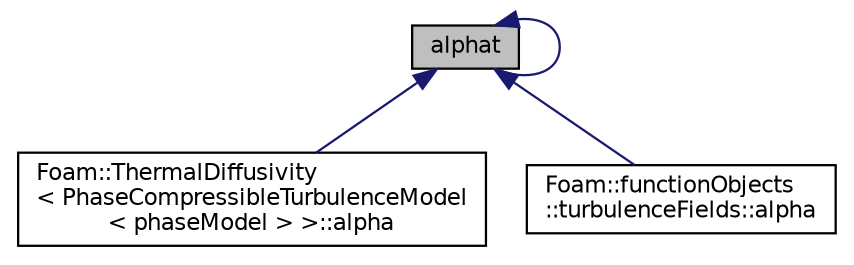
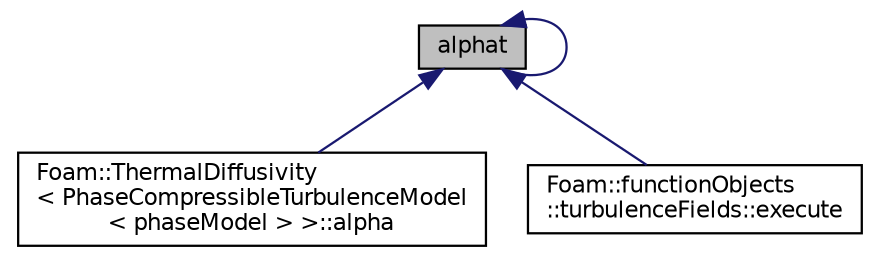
(681, 199) -> (695, 199)
